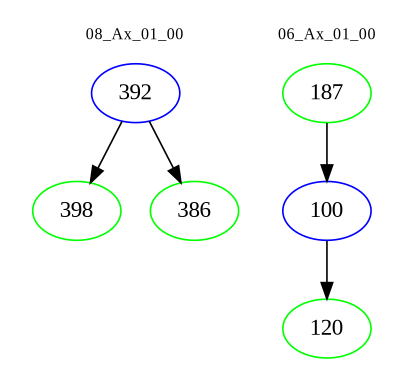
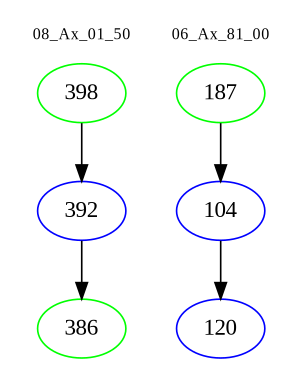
(136, 35) -> (83, 35)
(328, 35) -> (222, 35)
(110, 145) -> (82, 144)
(327, 211) -> (221, 211)
(327, 329) -> (221, 329)
